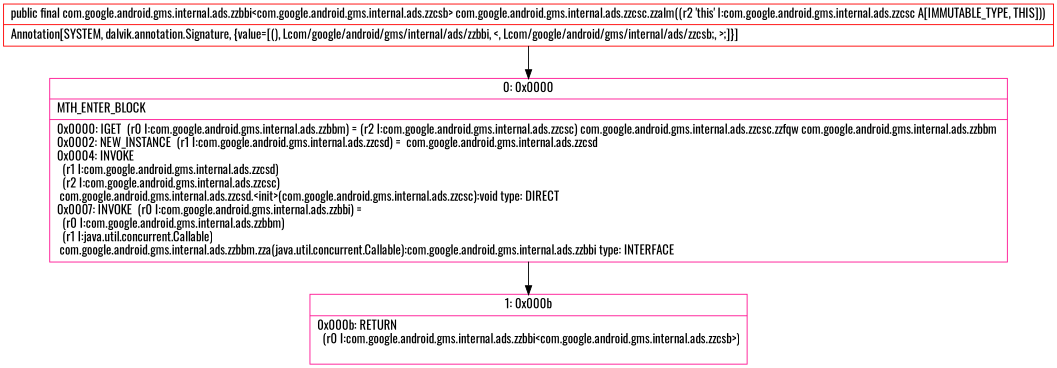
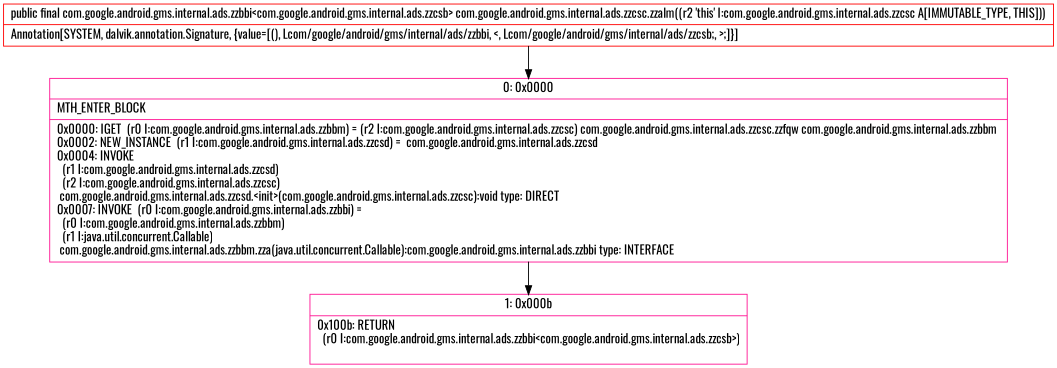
(360, 326) -> (359, 326)
